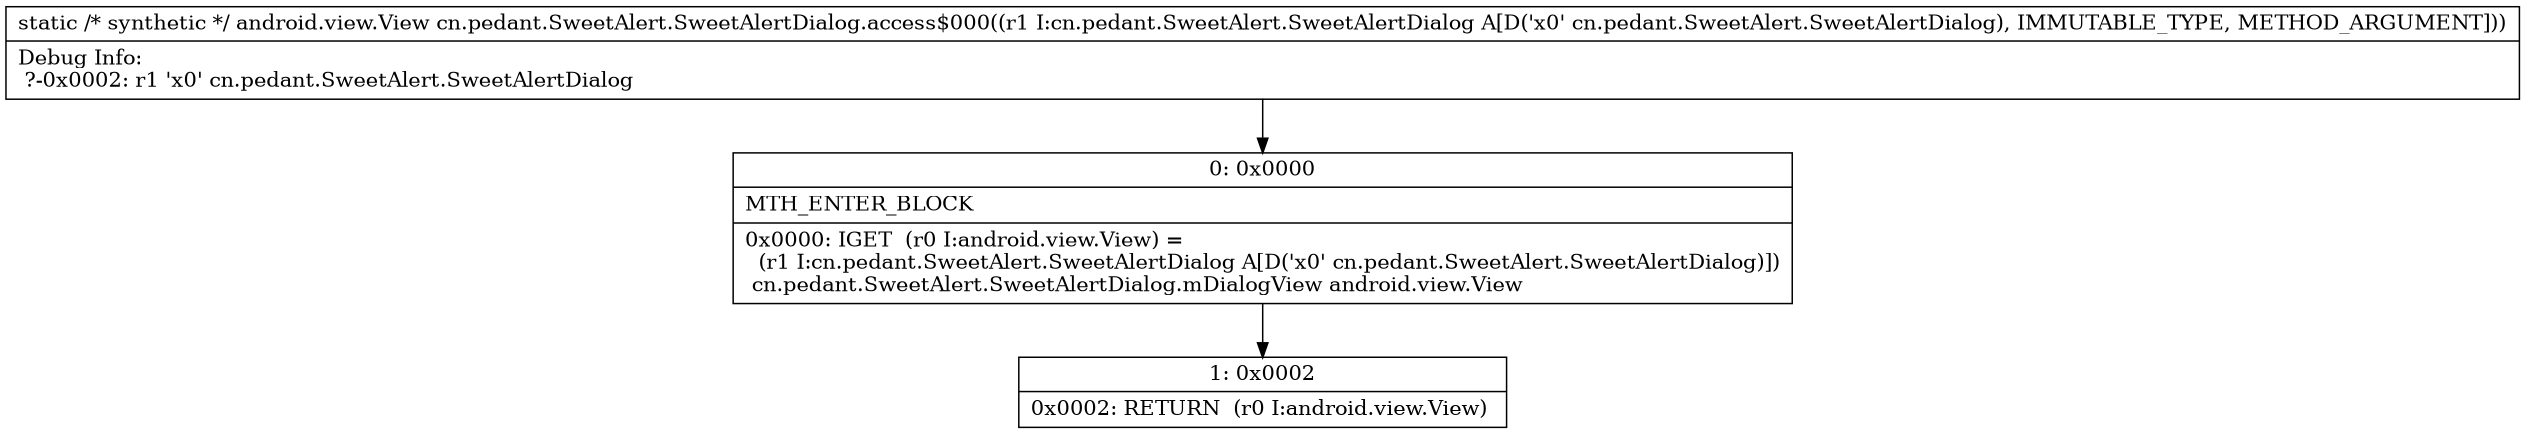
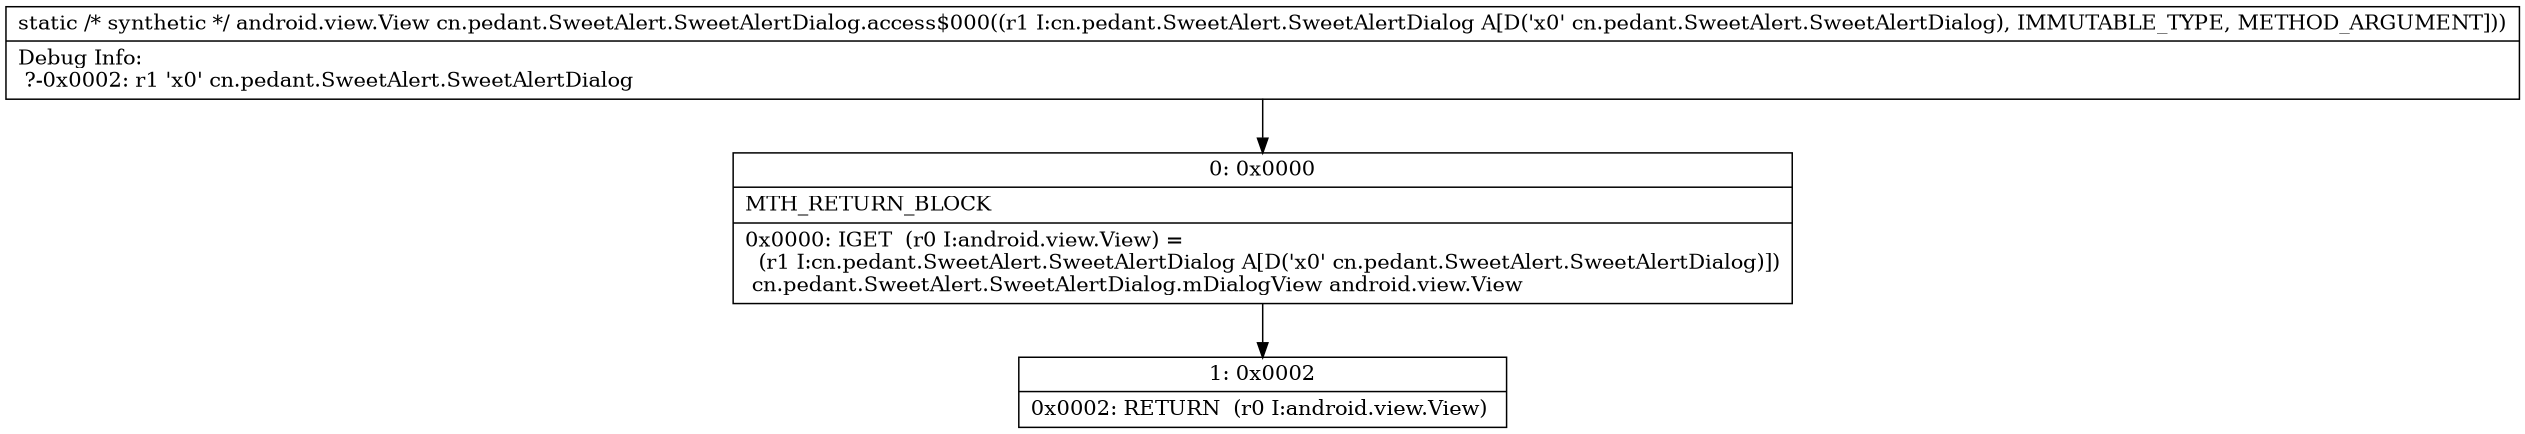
(860, 204) -> (869, 204)
